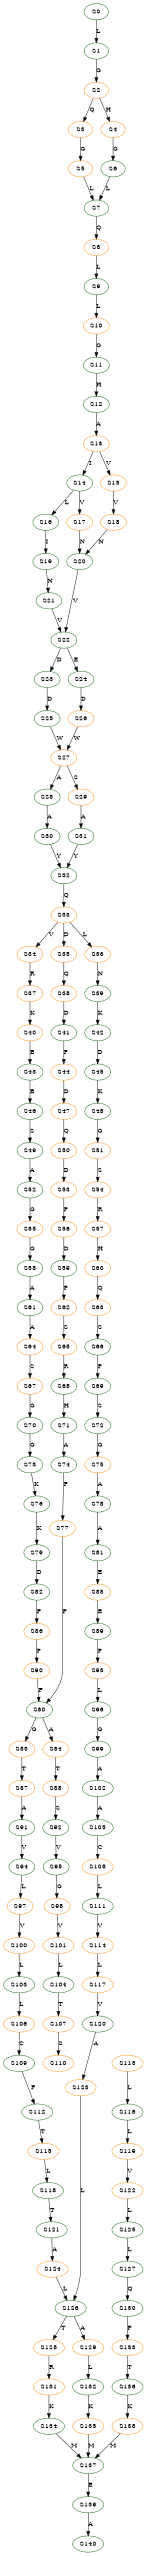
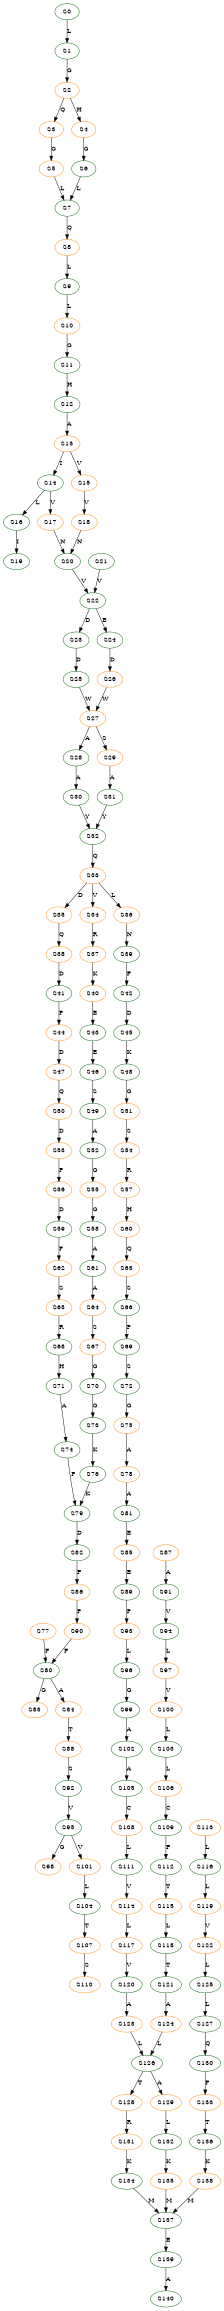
(47, 579) -> none
(100, 1013) -> (129, 974)
(63, 1494) -> (71, 1479)
(98, 1504) -> (127, 1474)
(22, 1767) -> none
(58, 1924) -> (76, 1845)
